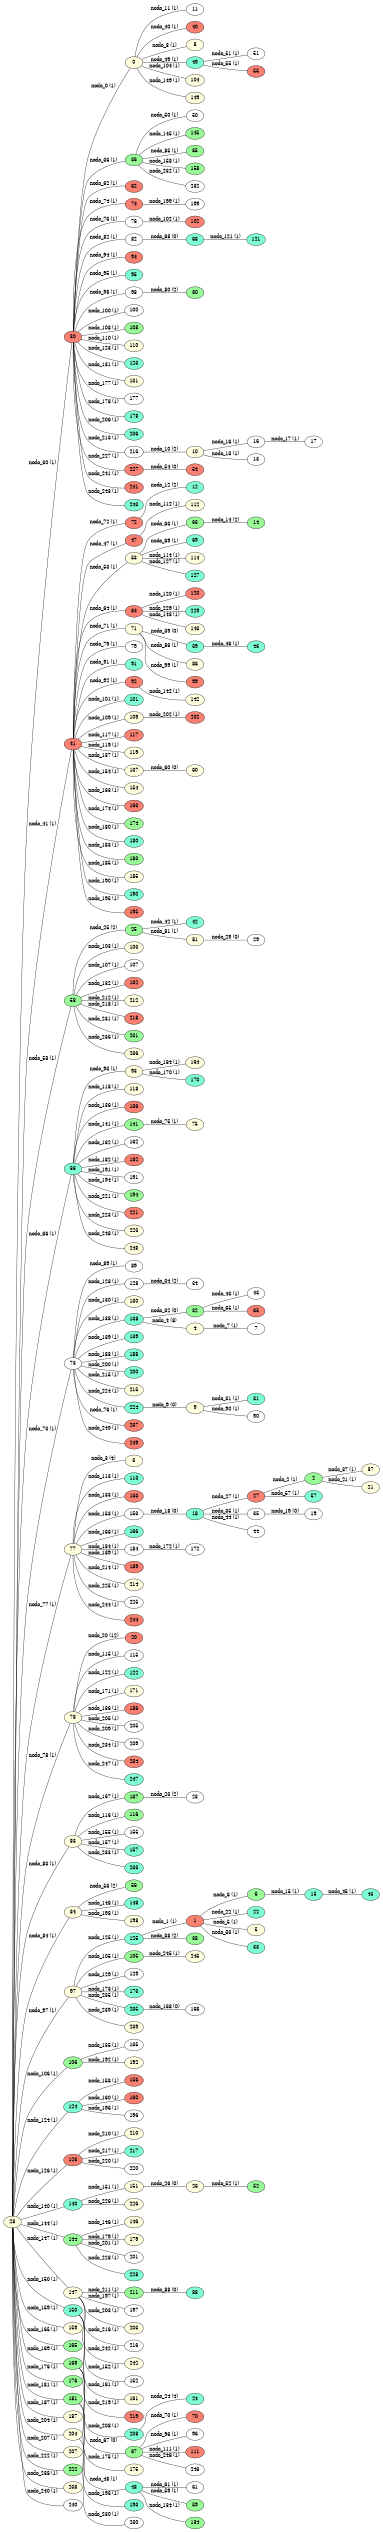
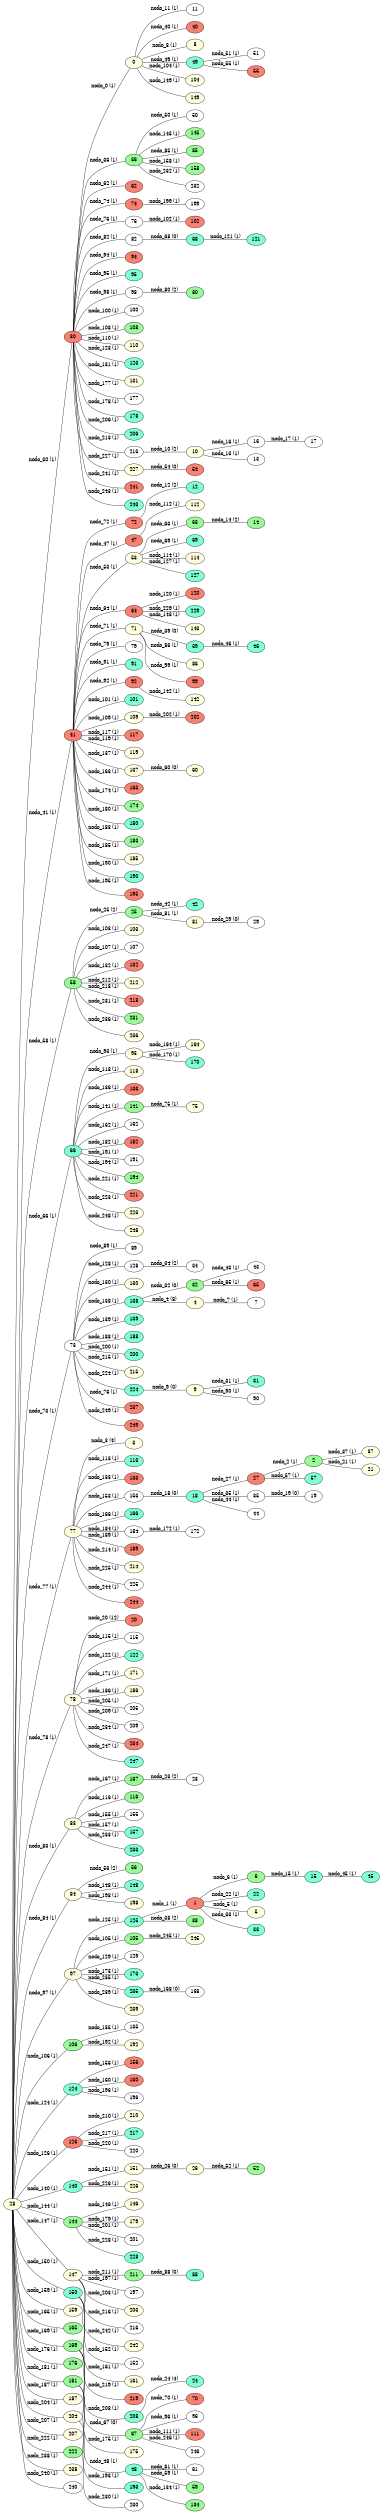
(134, 470) -> (134, 470)
(134, 788) -> none
(134, 1709) -> (134, 1691)
